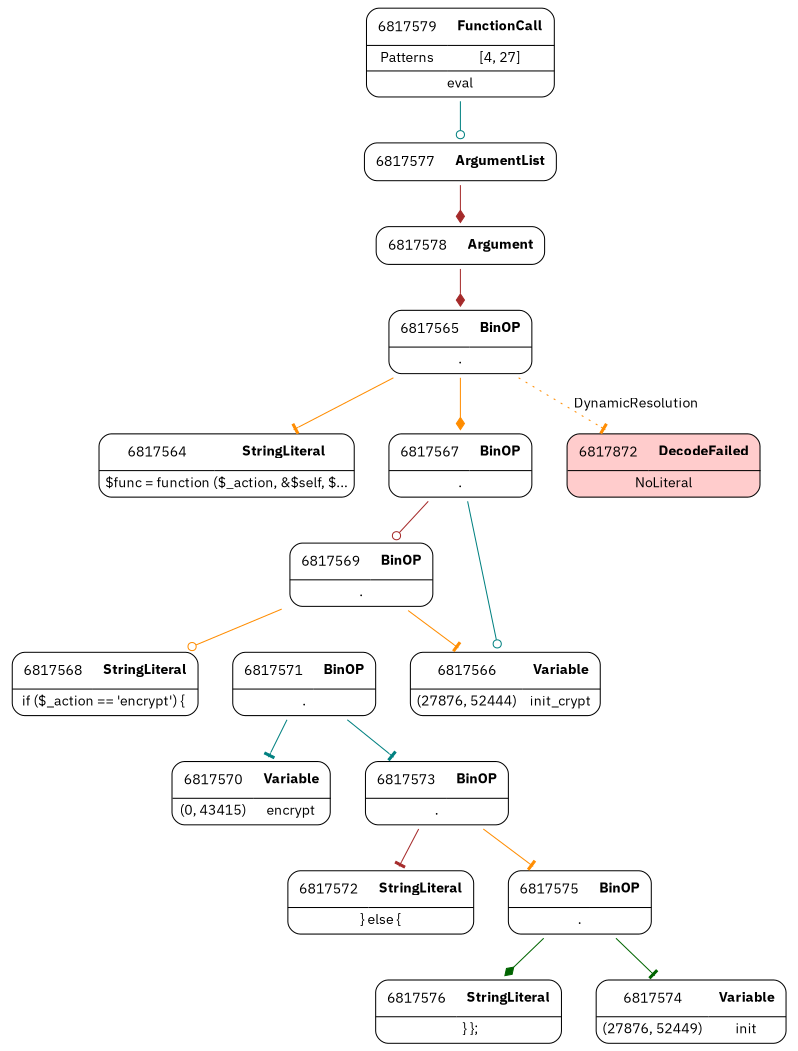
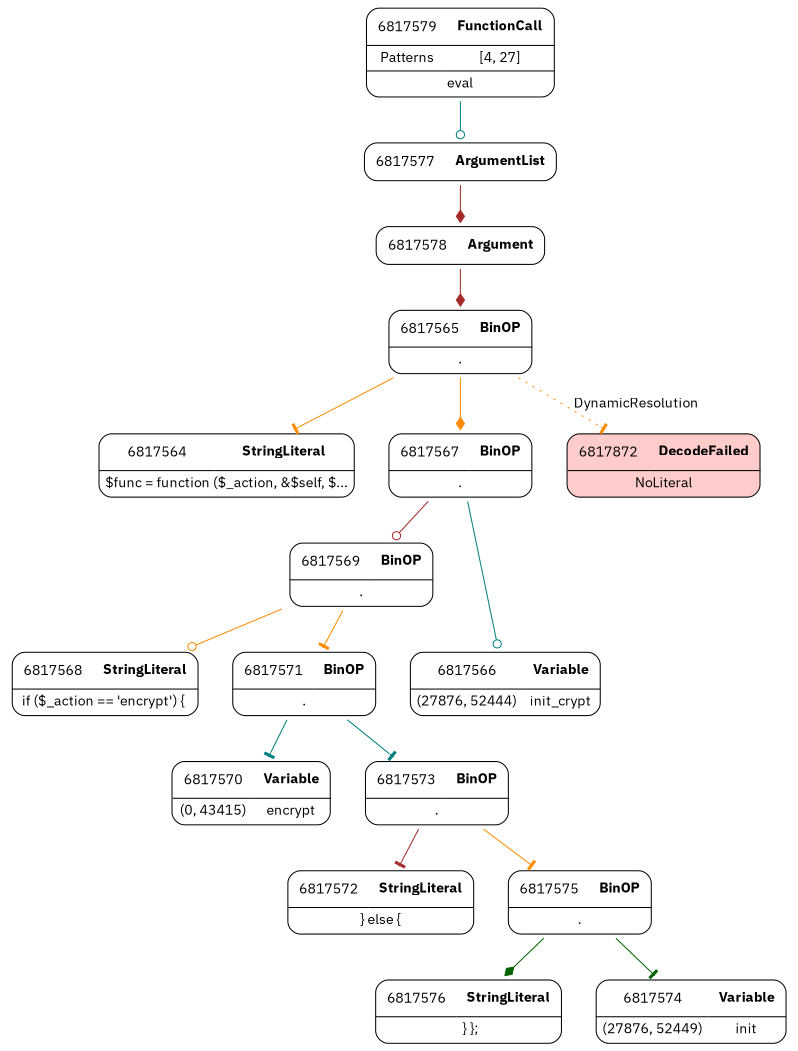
(431, 628) -> (334, 627)
